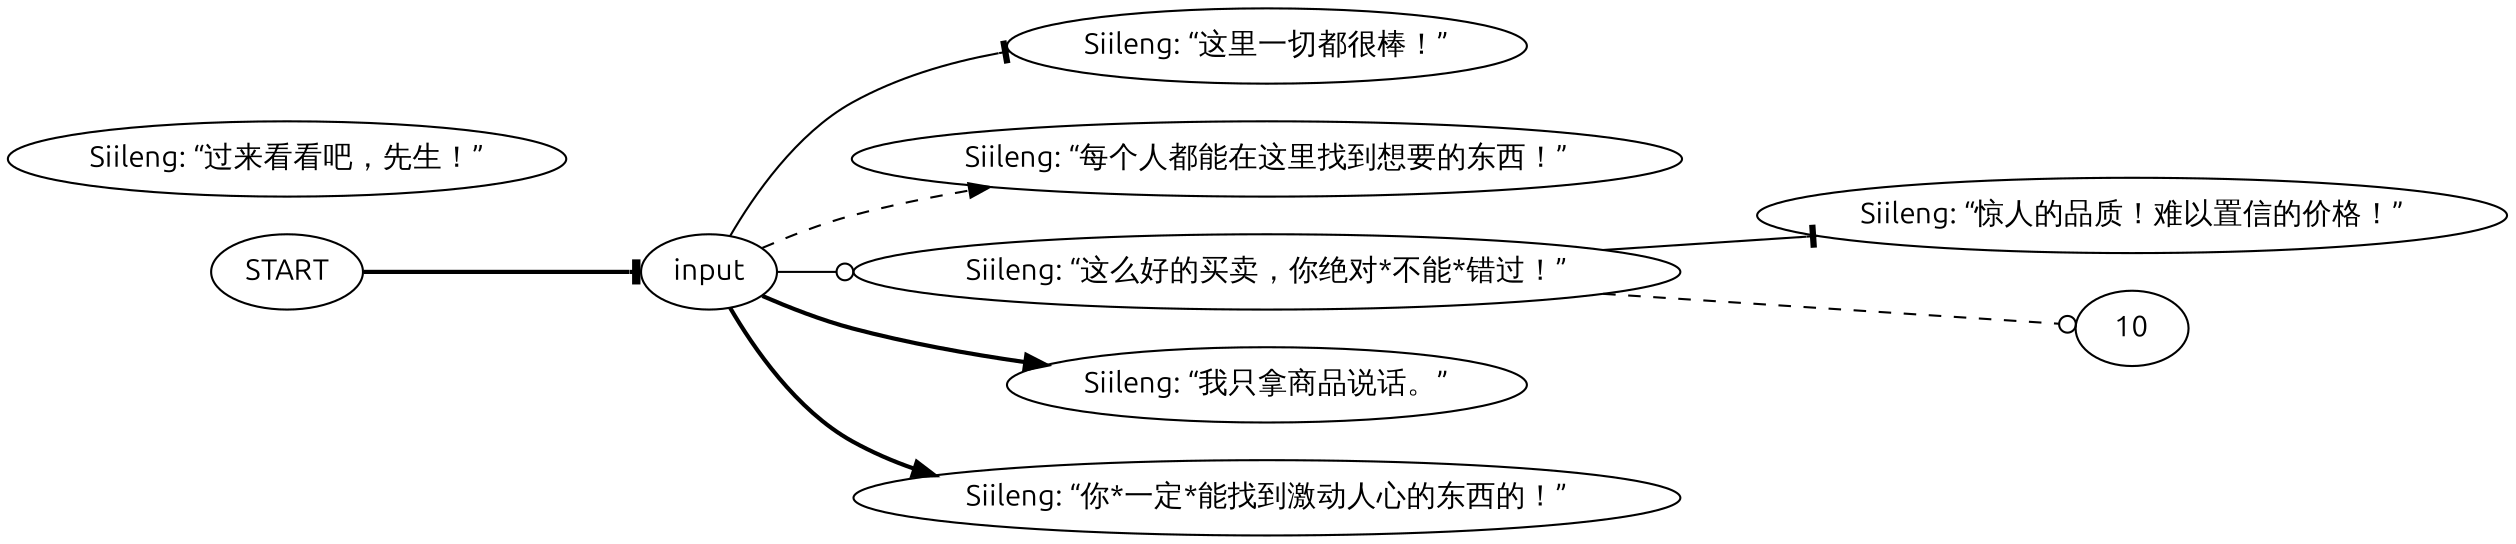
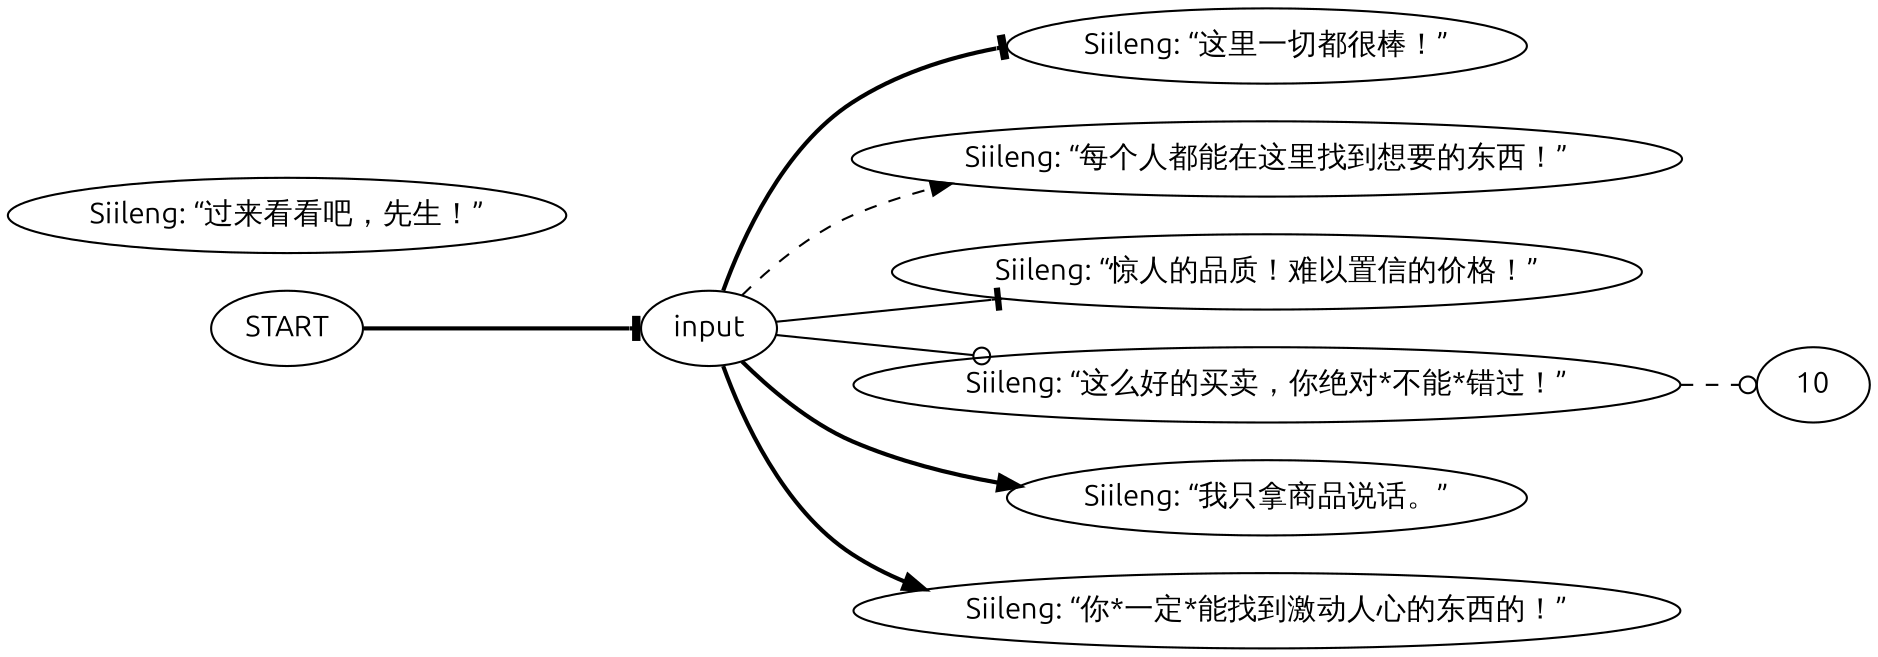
(841, 110) -> (822, 127)
(1705, 243) -> (884, 311)
